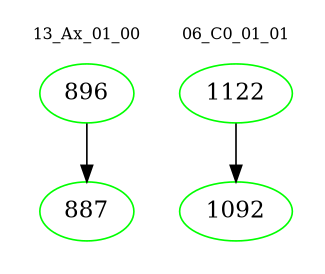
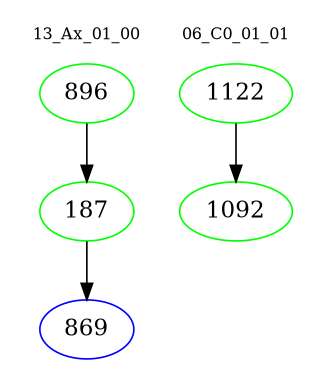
(87, 211) -> (87, 211)
none -> (87, 329)
